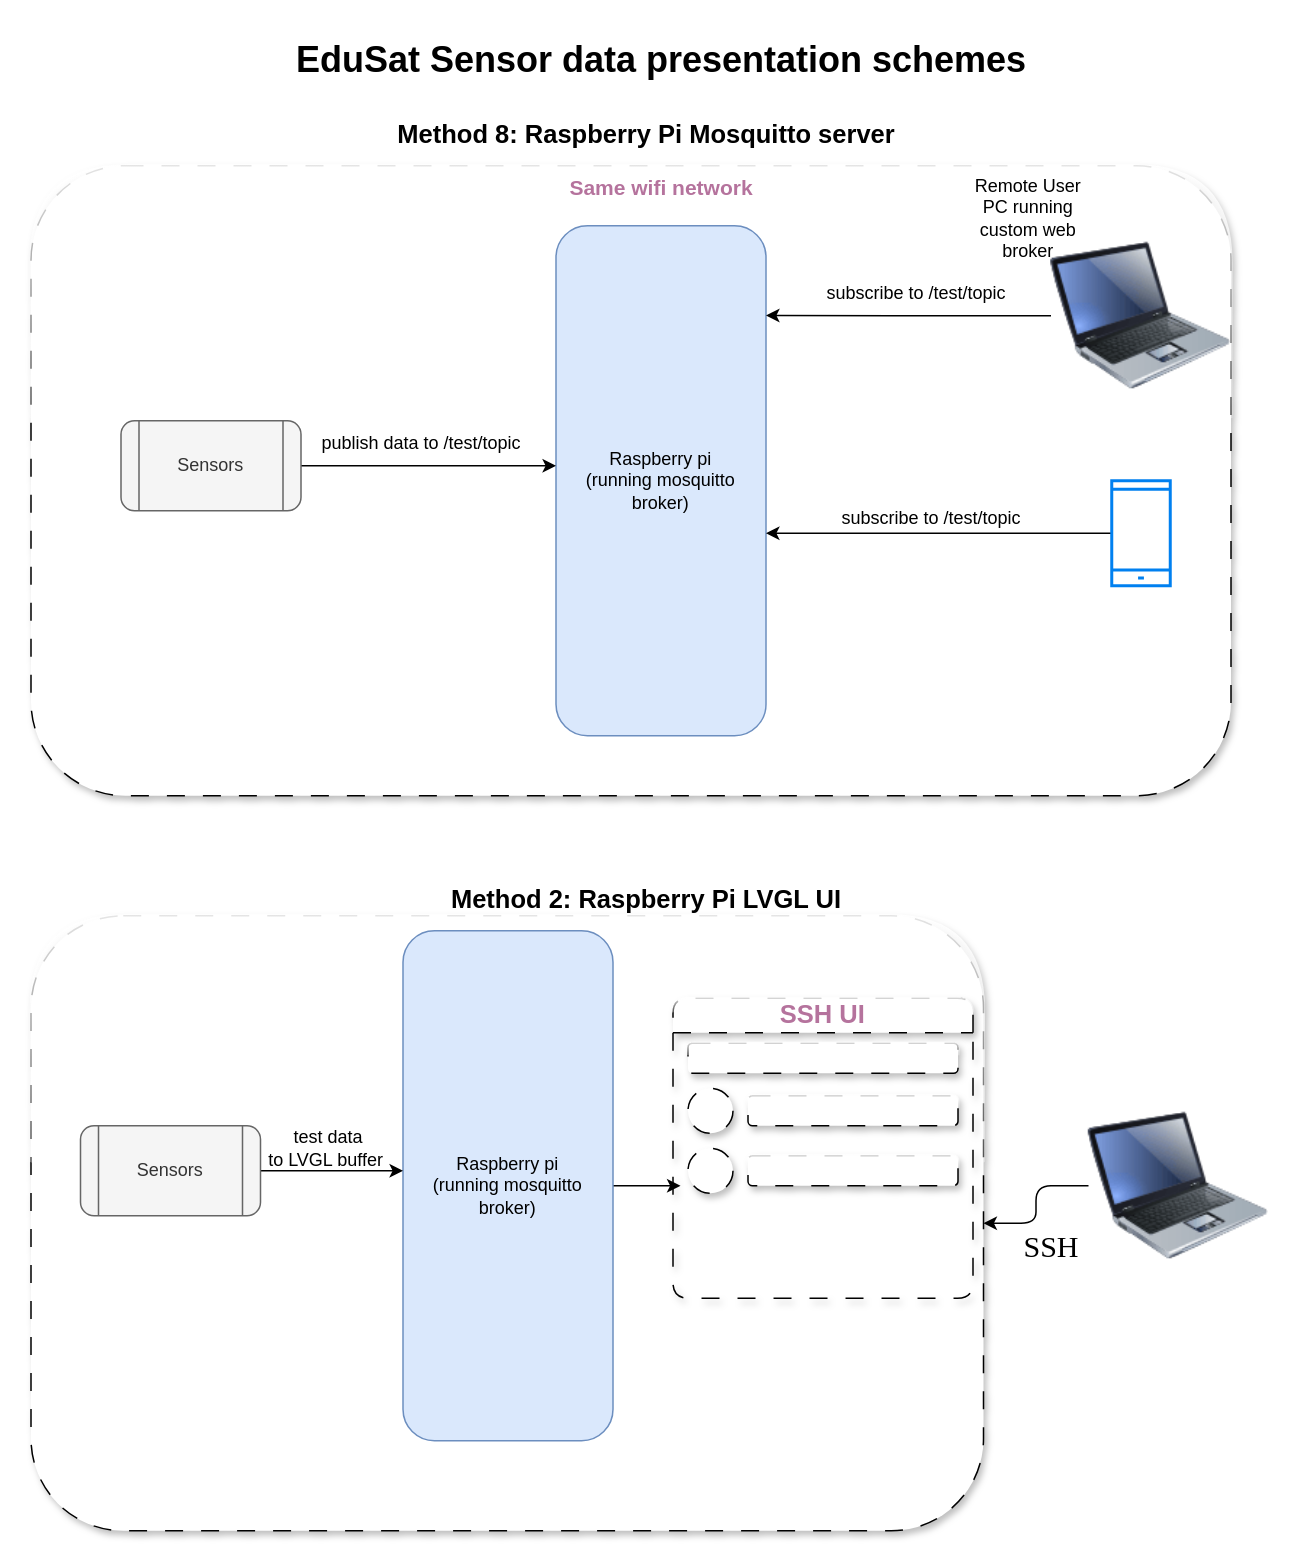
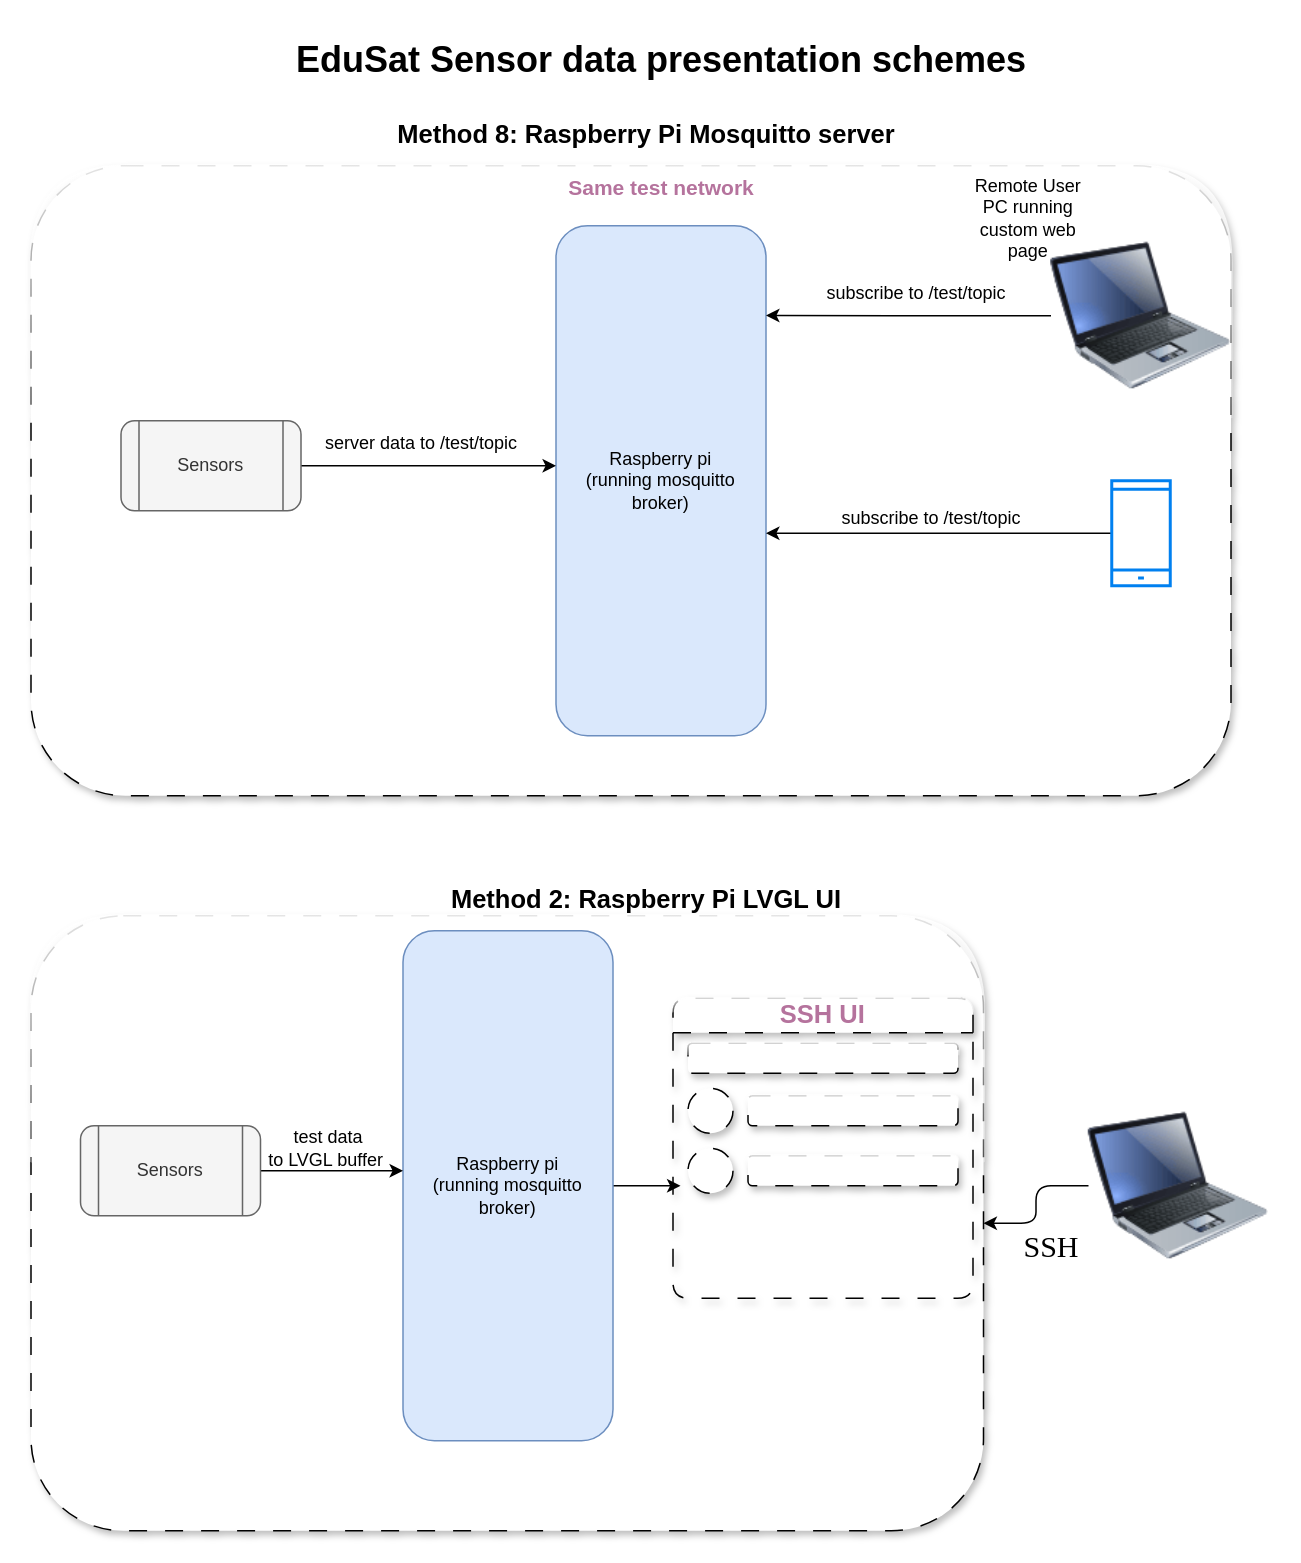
(662, 188) -> (662, 188)
(1028, 218) -> (1028, 218)
(422, 443) -> (422, 443)
